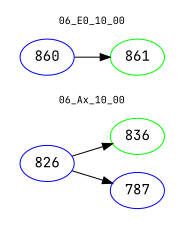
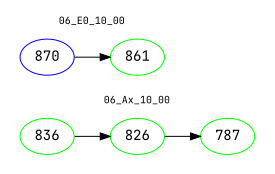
(47, 57) -> (47, 57)
(88, 151) -> (87, 136)
(47, 163) -> (137, 136)
(137, 191) -> (228, 136)
